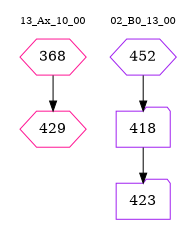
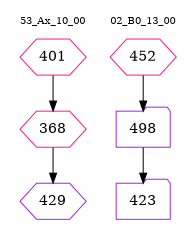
(53, 22) -> (53, 22)
none -> (53, 57)
(143, 57) -> (143, 57)
(53, 129) -> (53, 201)
(143, 129) -> (143, 129)
